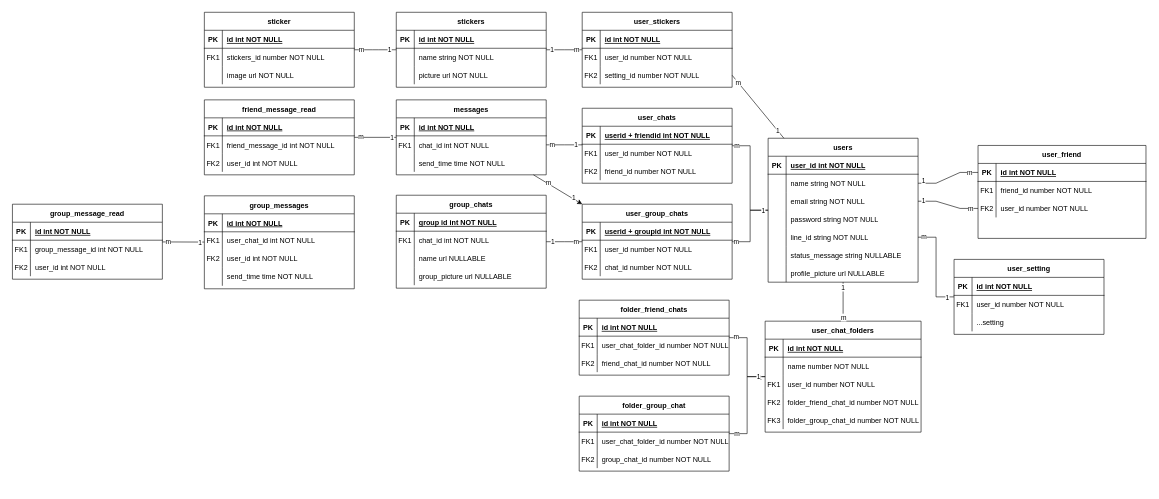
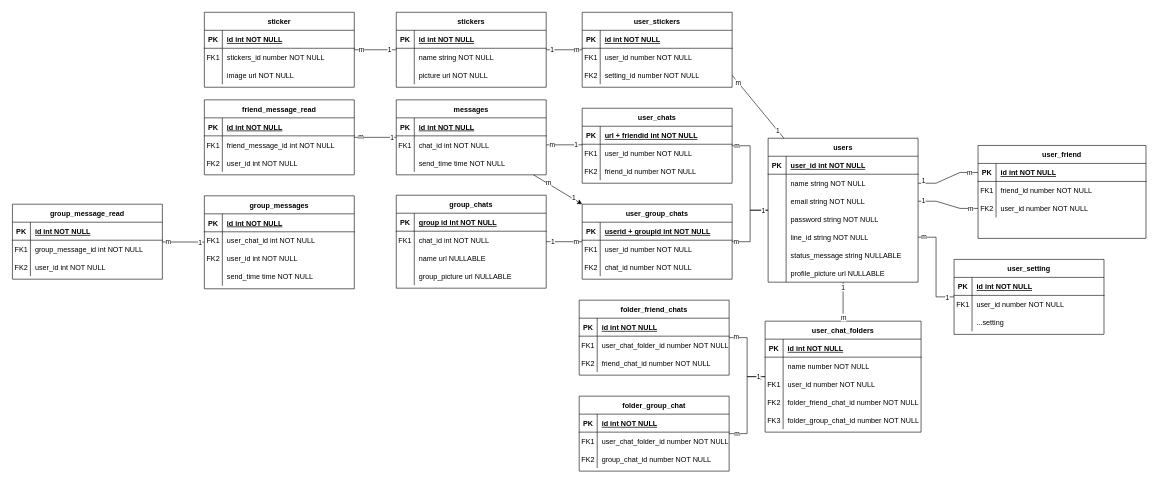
(657, 136) -> (651, 136)
